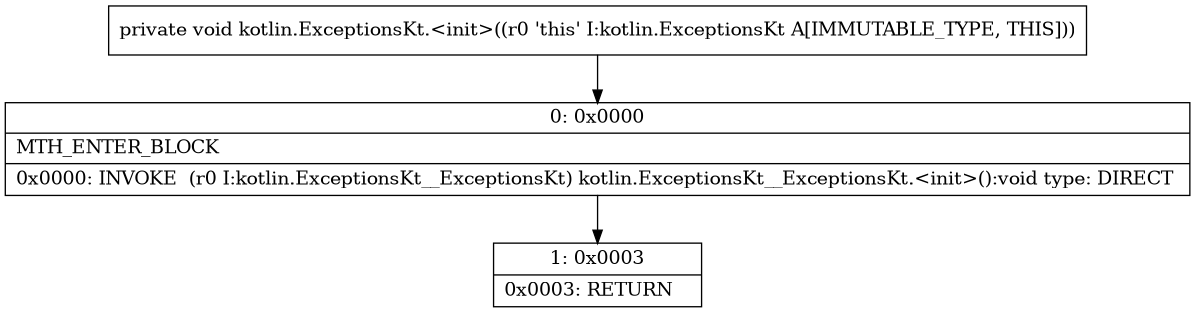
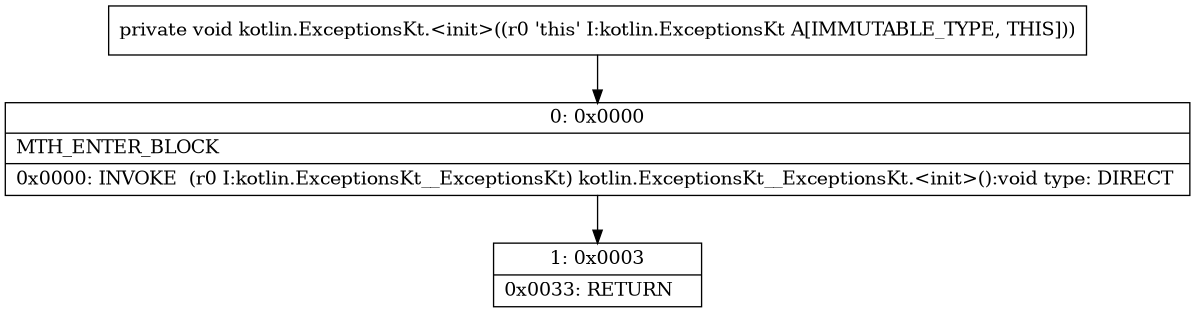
(598, 290) -> (598, 290)
